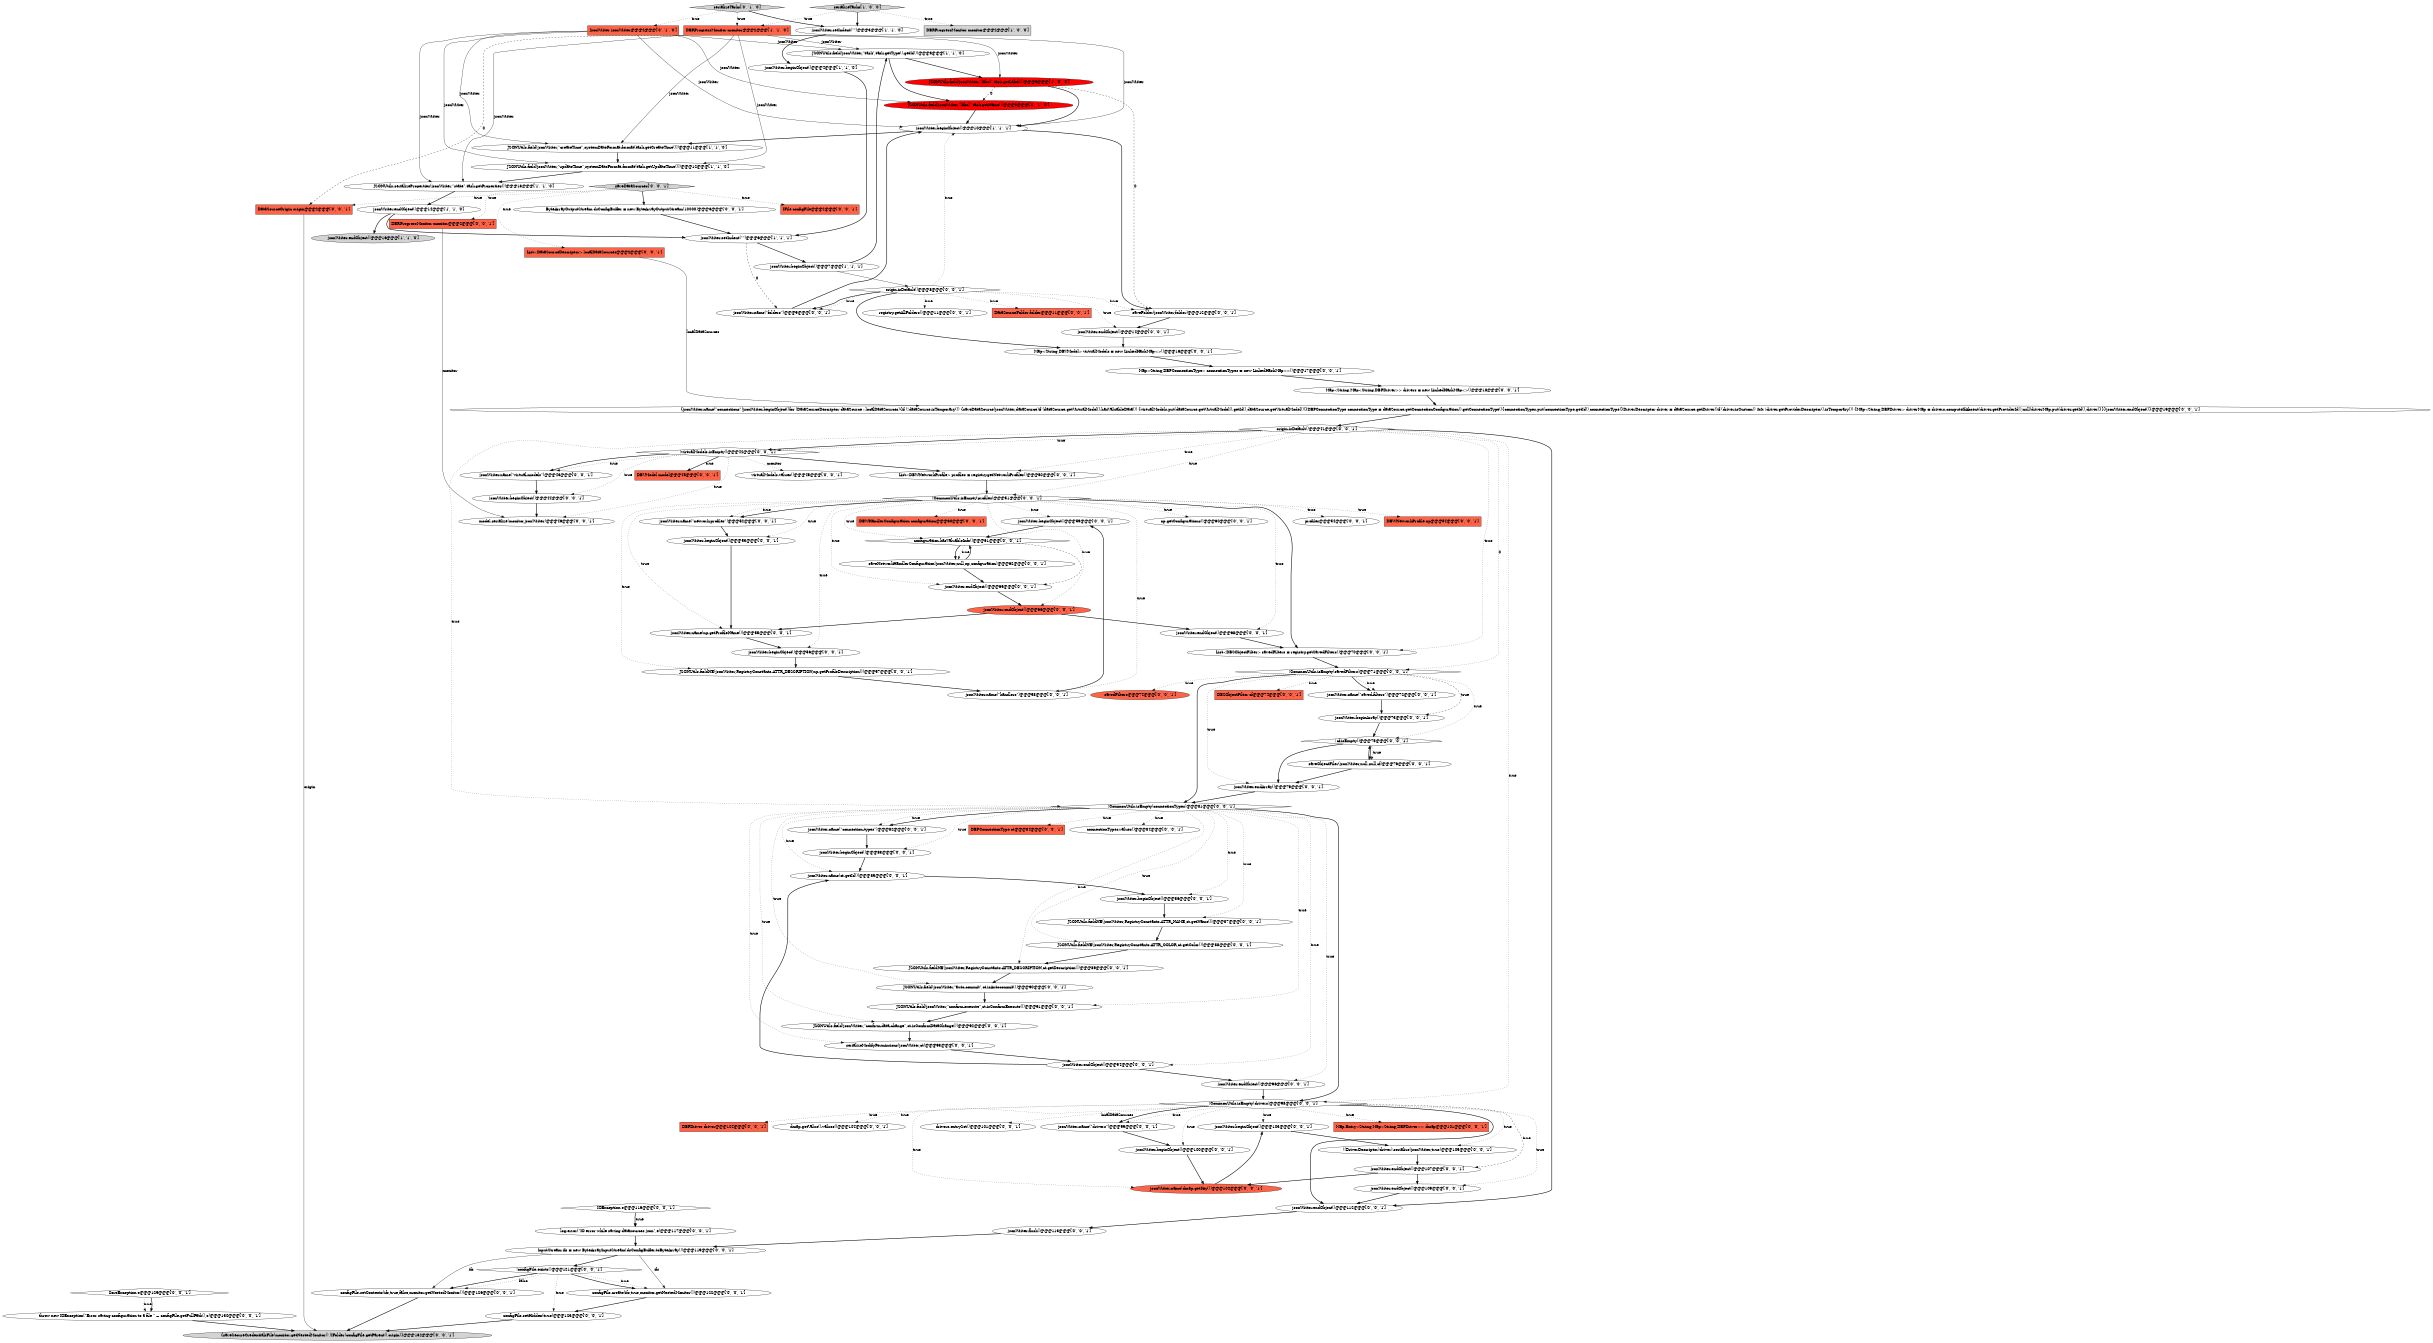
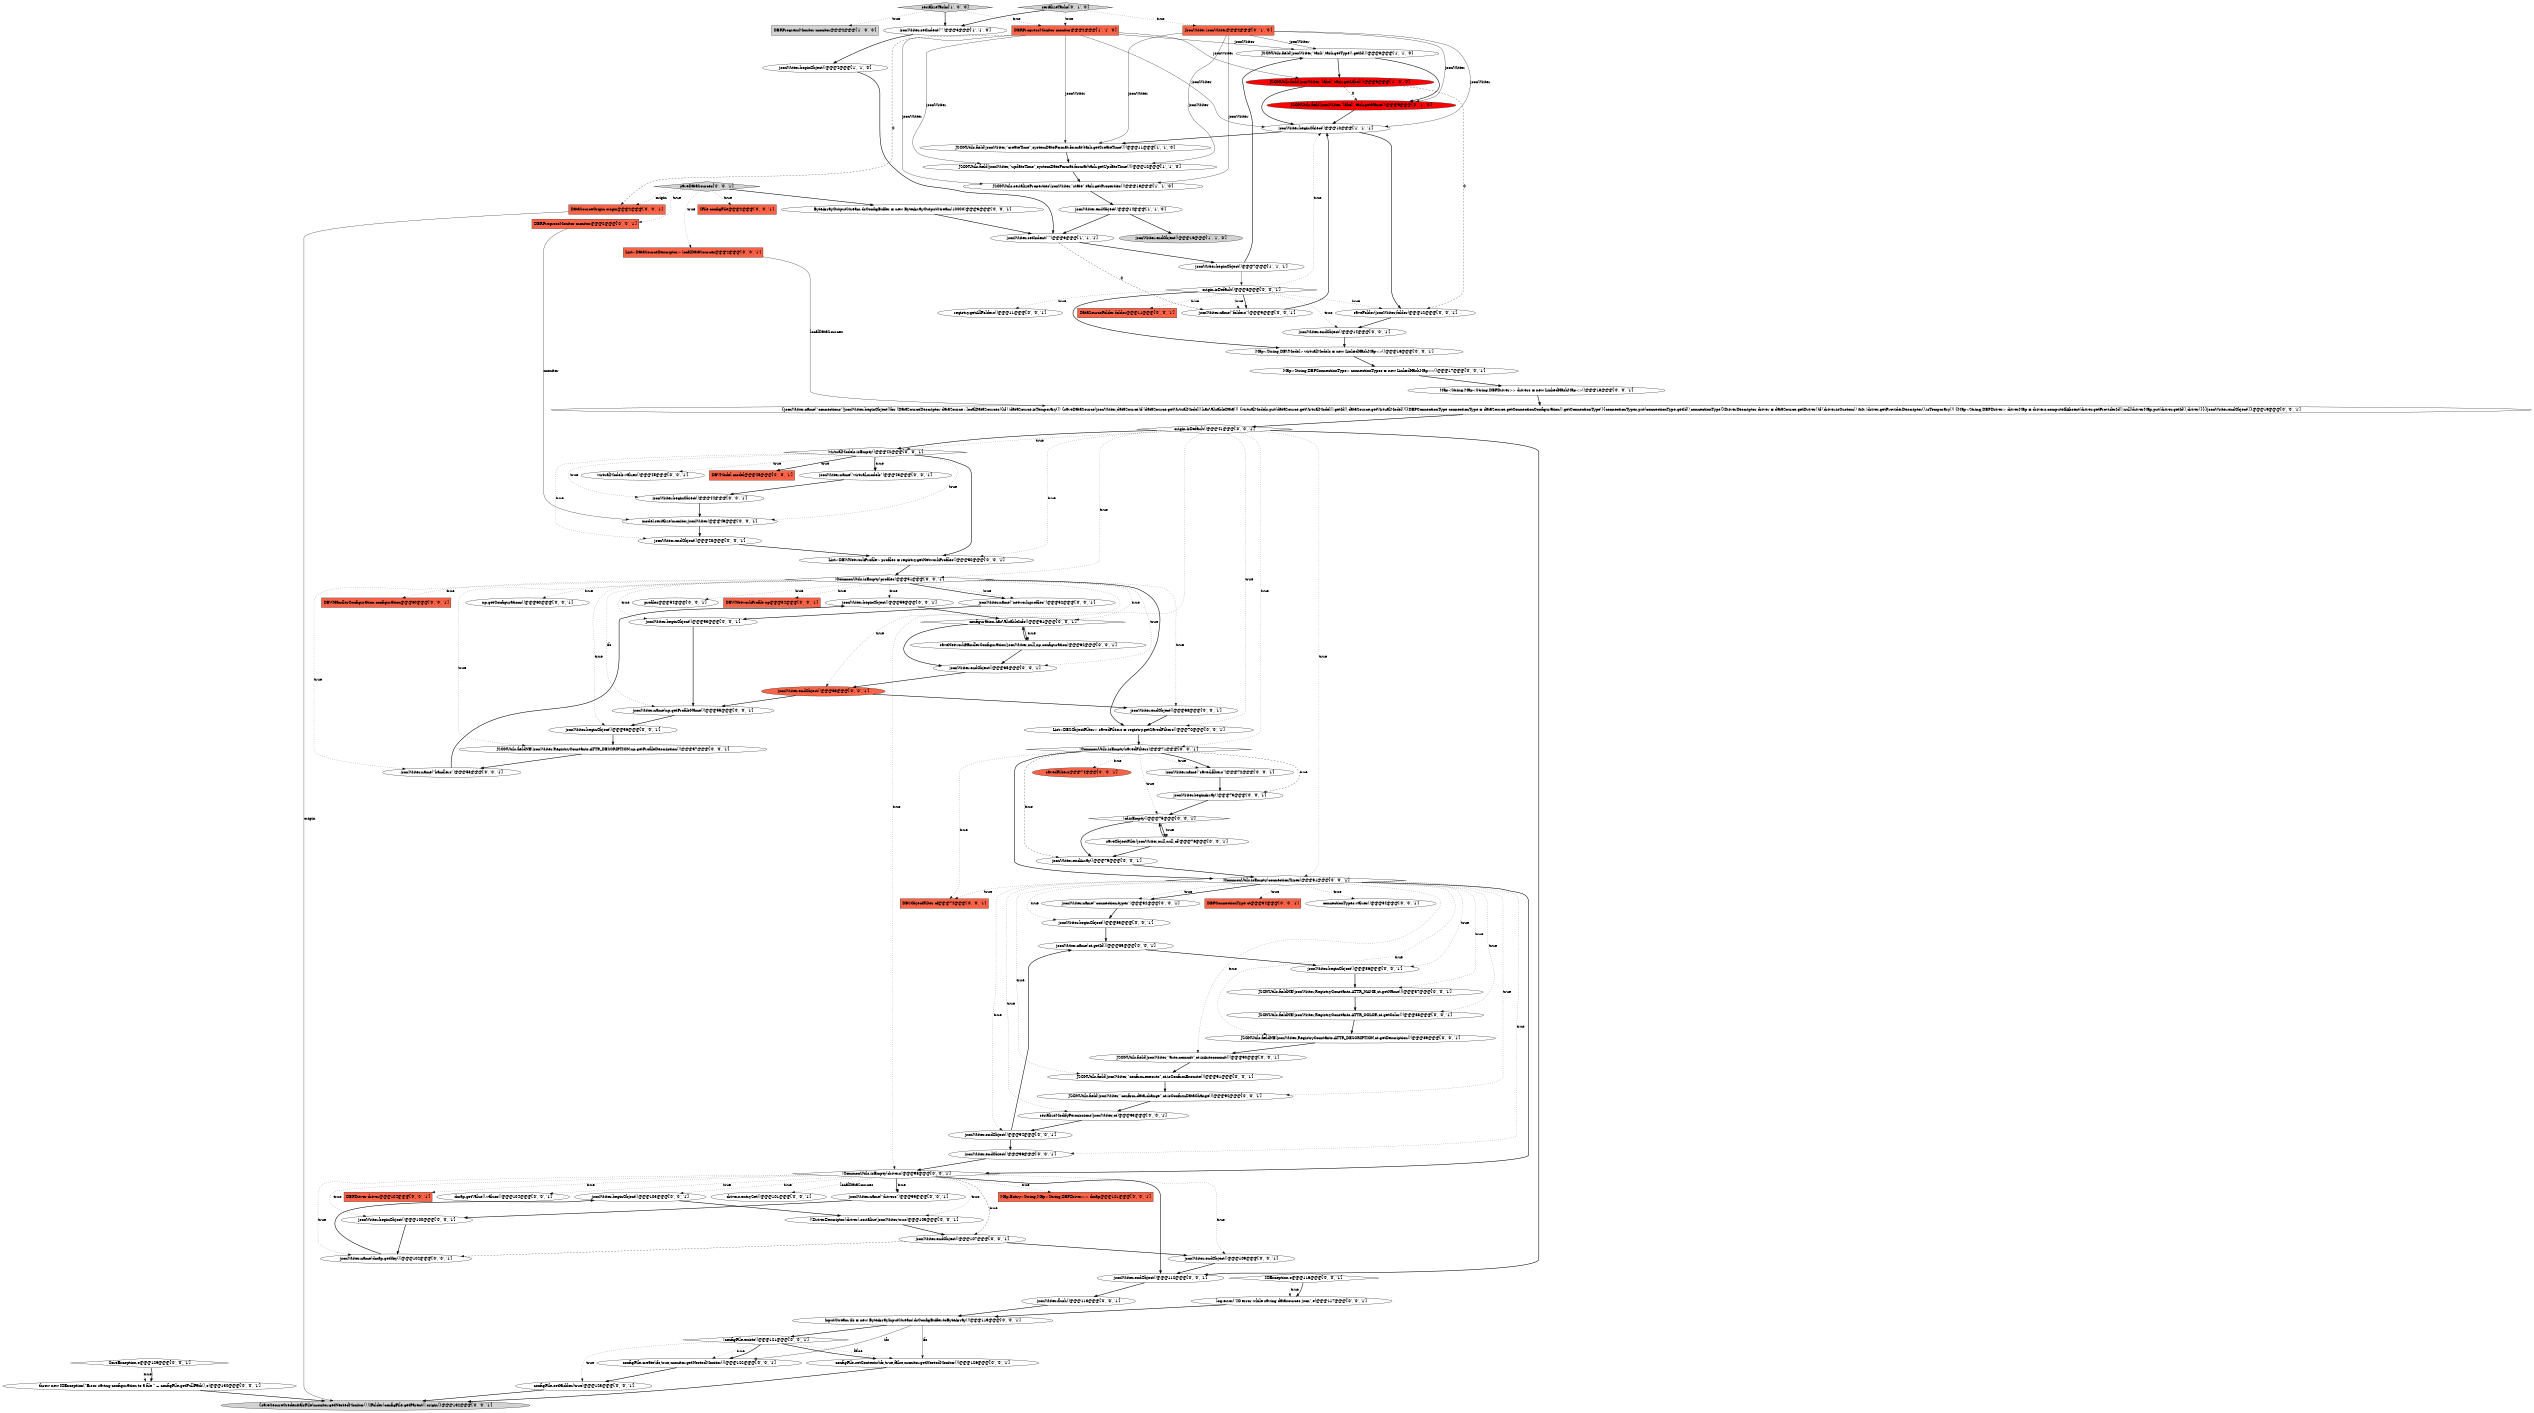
(478, 198) -> (661, 198)
(774, 464) -> (777, 464)
none -> (700, 541)
(1500, 552) -> (1265, 591)
(1073, 556) -> (912, 637)
(645, 564) -> (609, 645)
(1207, 701) -> (1025, 795)
(898, 813) -> (1021, 886)
(1314, 1179) -> (685, 1249)
(1206, 1189) -> (396, 1259)
